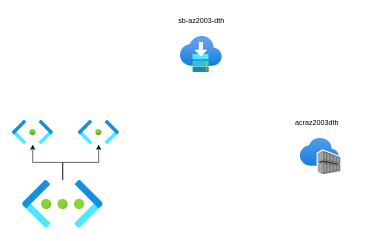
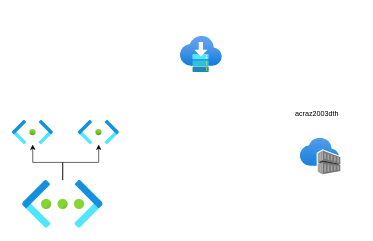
(201, 21) -> none
(327, 126) -> (327, 117)
